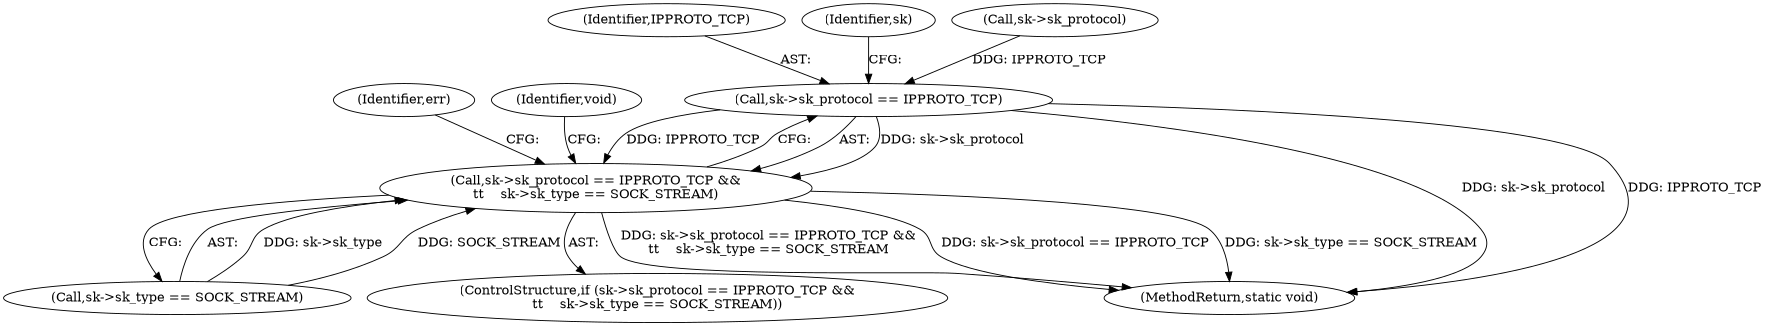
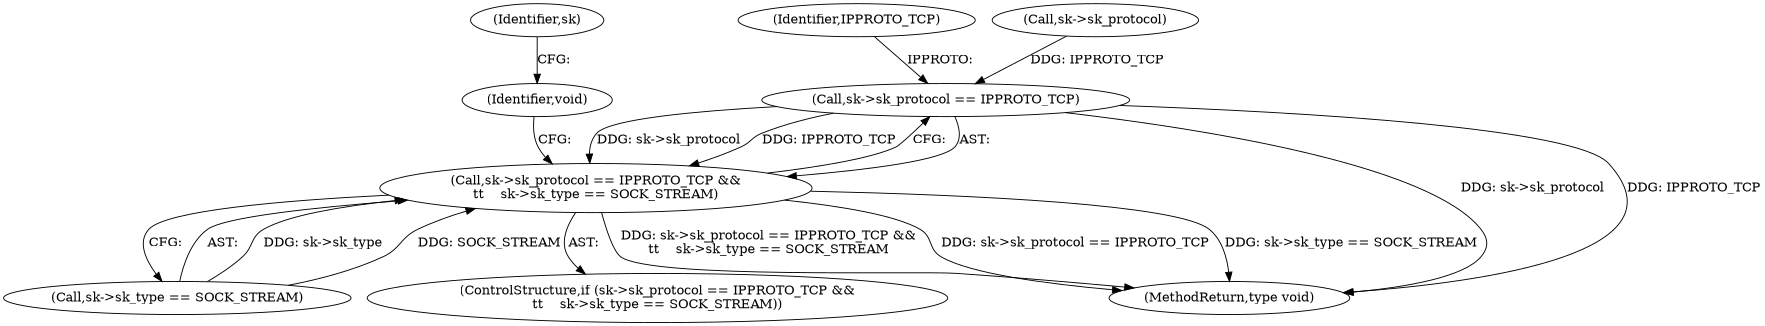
(869, 56) -> (537, 56)
(798, 60) -> (942, 60)
(404, 100) -> none
(1229, 298) -> (1229, 298)
